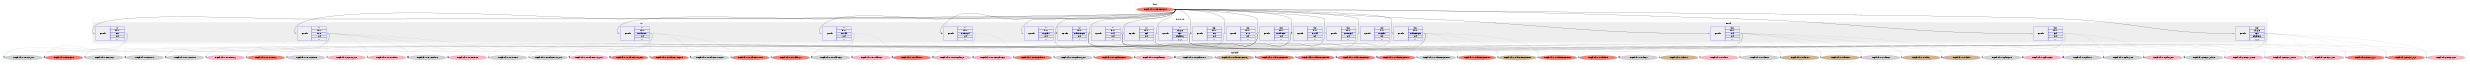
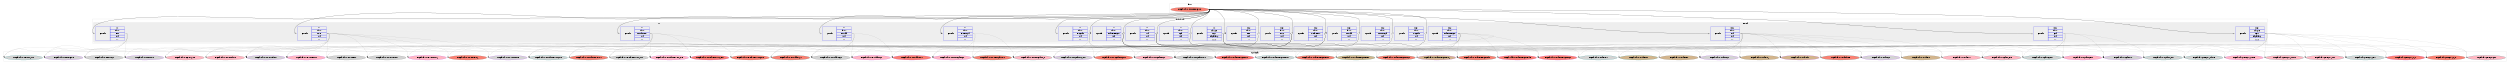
(64, 58) -> (64, 58)
none -> (2365, 58)
